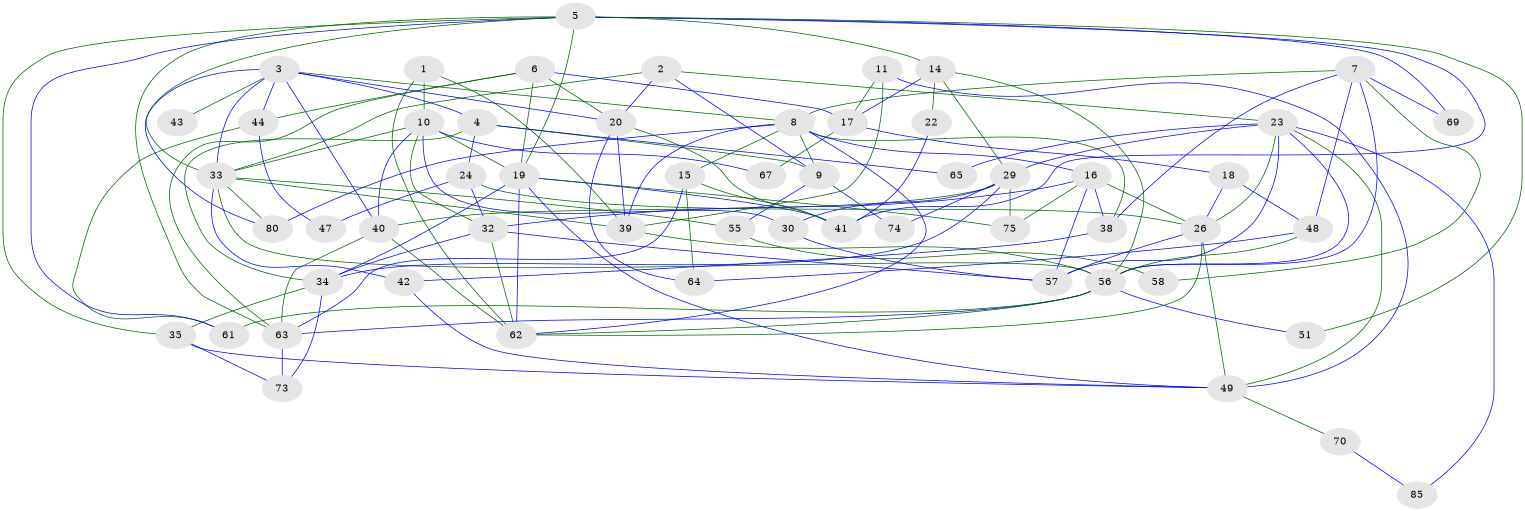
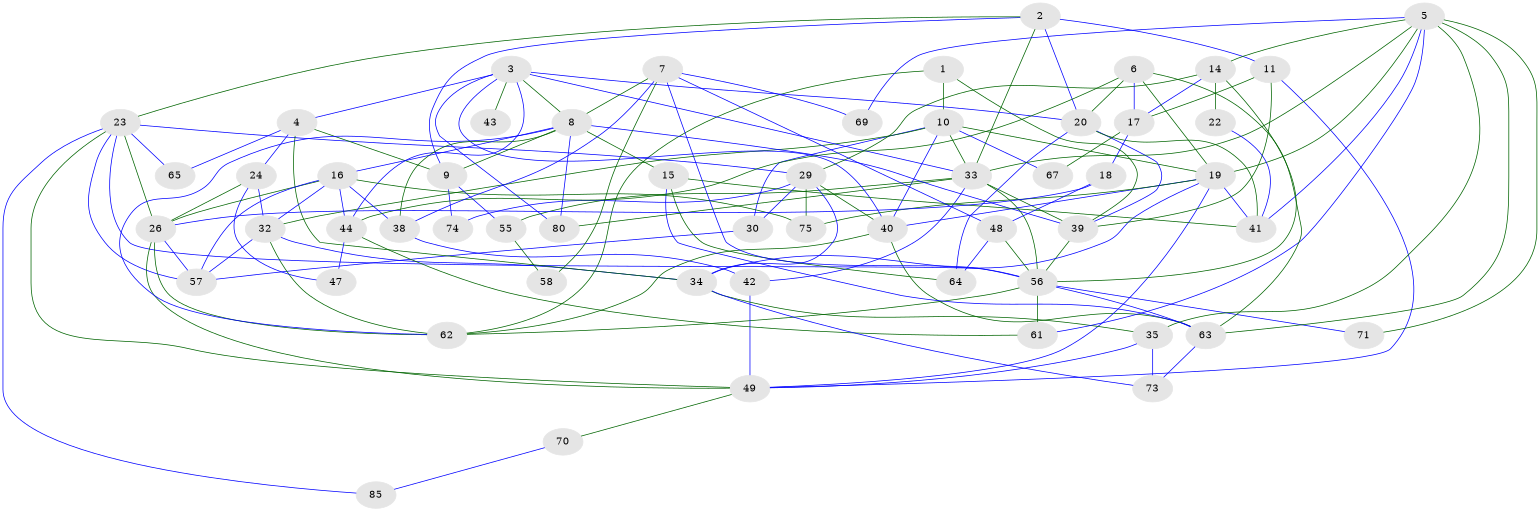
none -> (1158, 35)
none -> (342, 202)
(518, 252) -> (994, 212)
(1306, 335) -> (1364, 335)
